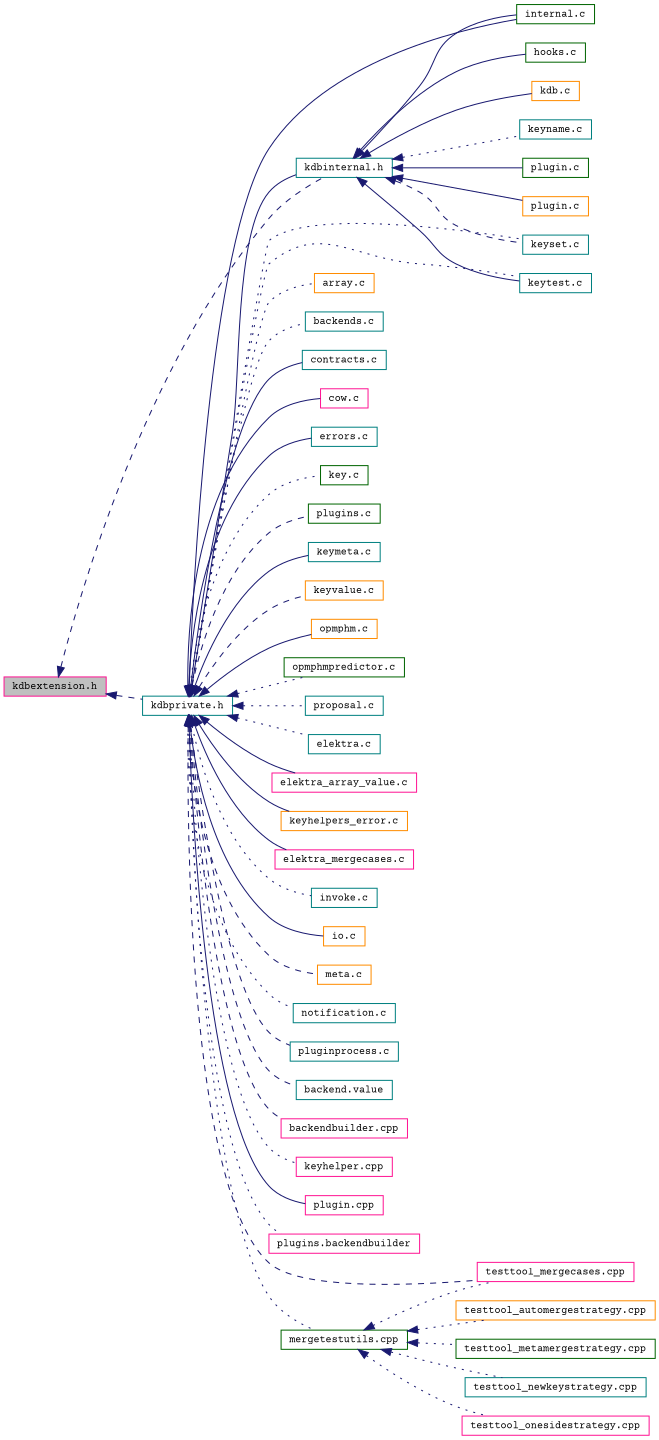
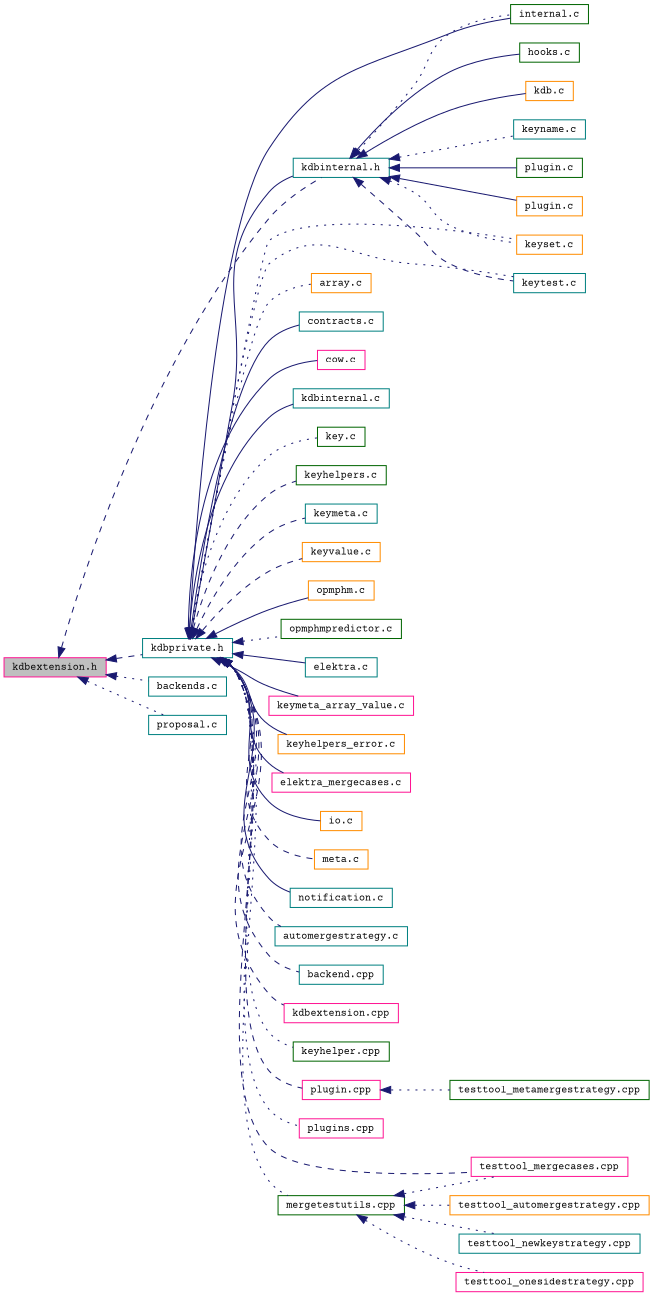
(431, 68) -> (425, 67)
(453, 224) -> (447, 224)
(556, 245) -> (550, 245)
(435, 247) -> (429, 247)
(344, 437) -> (341, 398)
(226, 491) -> (132, 679)
(344, 514) -> (341, 475)
(236, 606) -> (239, 561)
(274, 706) -> (126, 698)
(273, 727) -> (274, 659)
(344, 783) -> (341, 706)
(207, 881) -> (247, 784)
(344, 898) -> none
(219, 1045) -> (248, 887)
(344, 1052) -> (341, 936)
(344, 1090) -> (341, 975)
(344, 1128) -> (341, 1013)
(344, 1167) -> (341, 1052)
(344, 1244) -> (341, 1128)
(437, 1344) -> (421, 1090)
